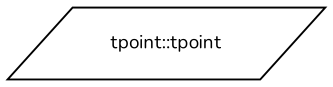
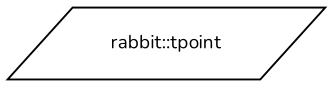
(166, 44) -> (166, 44)
